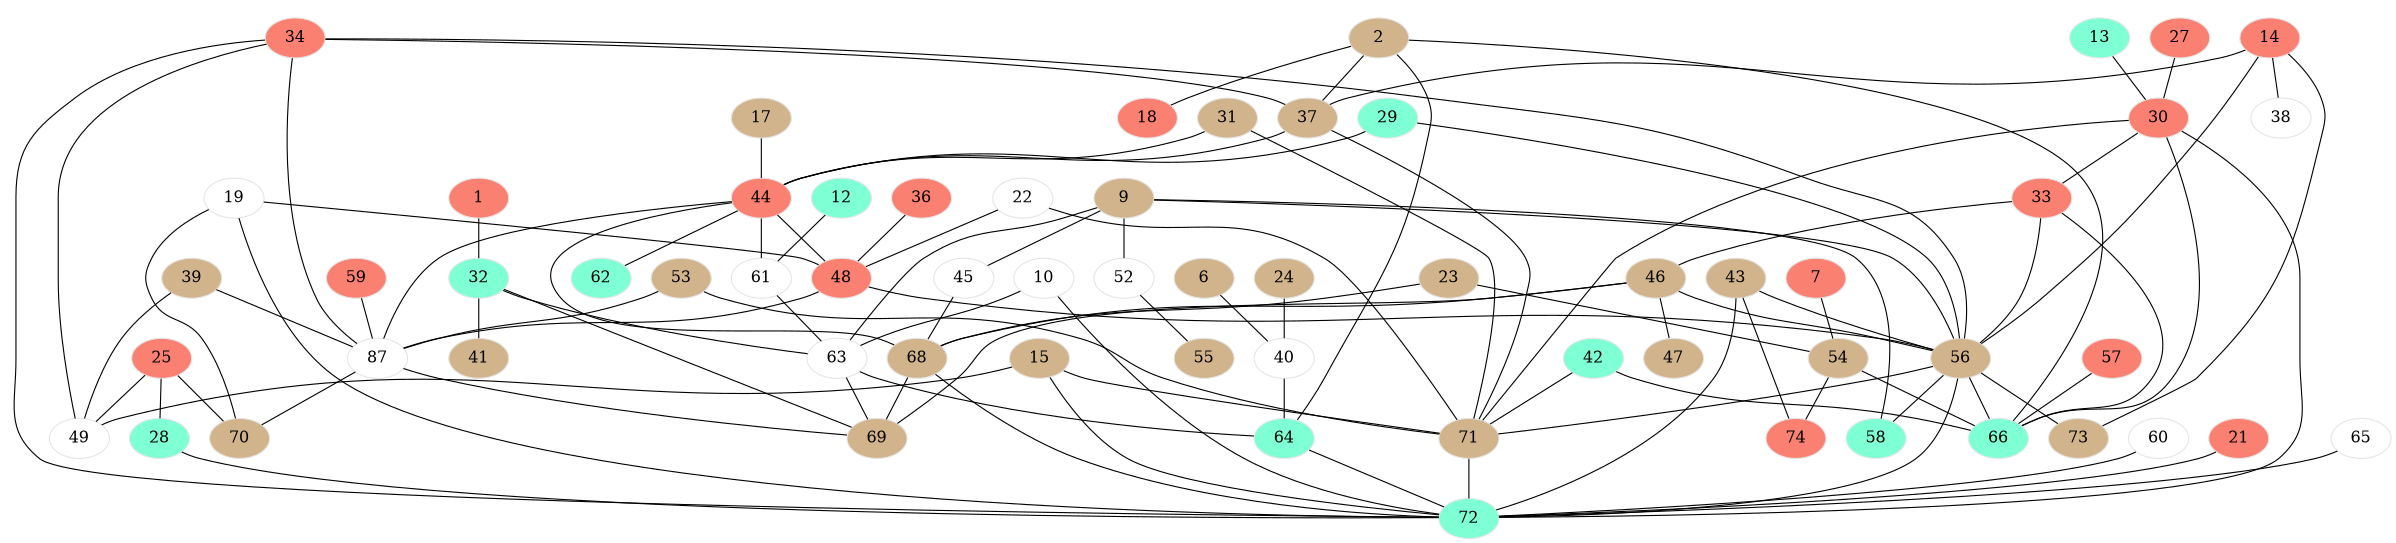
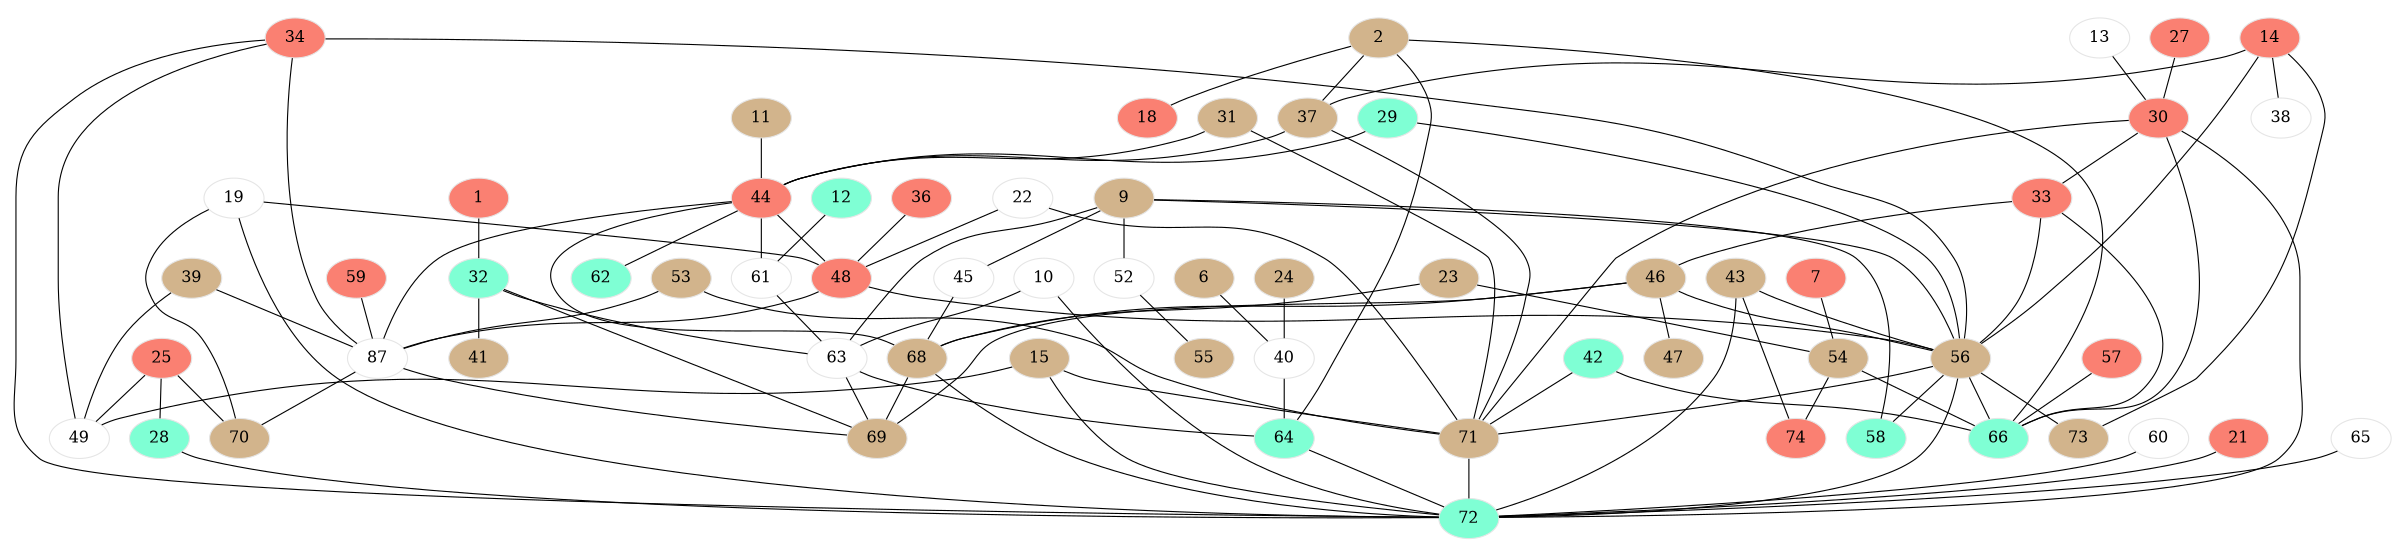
(2100, 38) -> (2100, 38)
(807, 53) -> none
(761, 118) -> (761, 118)
